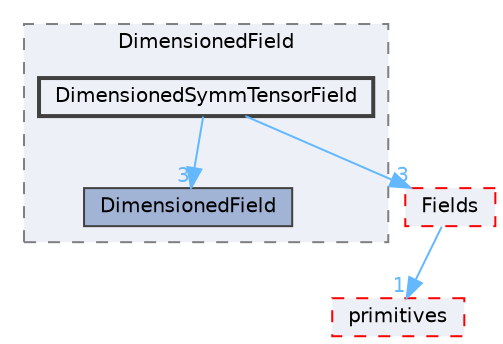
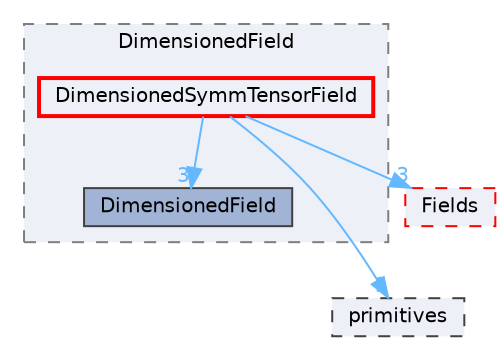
(206, 97) -> (206, 97)
(429, 253) -> (312, 191)
(398, 317) -> (398, 317)
